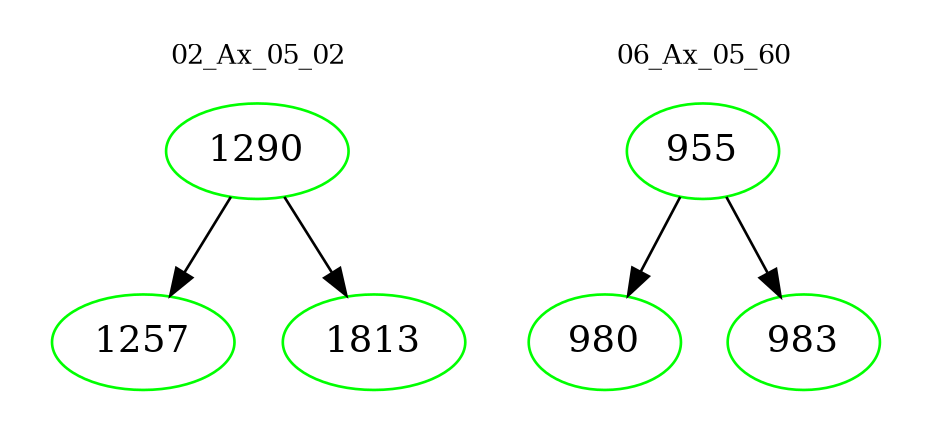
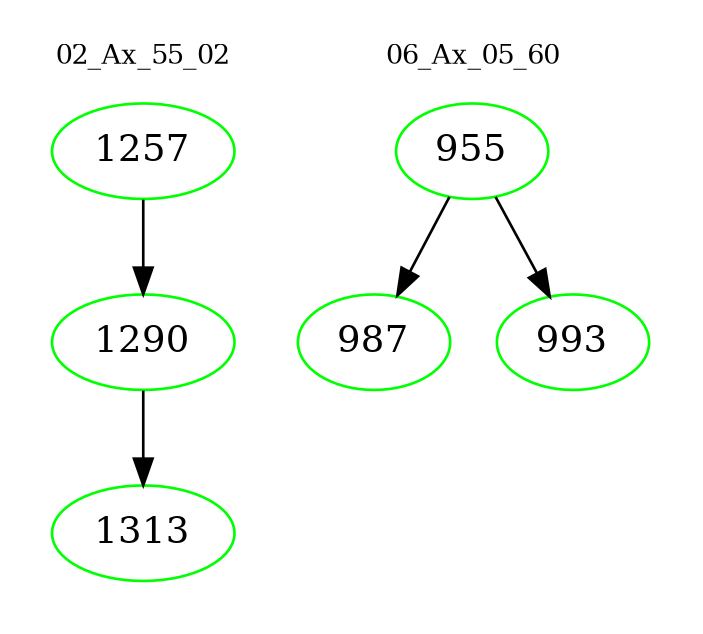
(259, 57) -> (143, 57)
(208, 235) -> (143, 234)
(374, 342) -> (143, 533)
(605, 342) -> (374, 342)
(804, 342) -> (573, 342)
